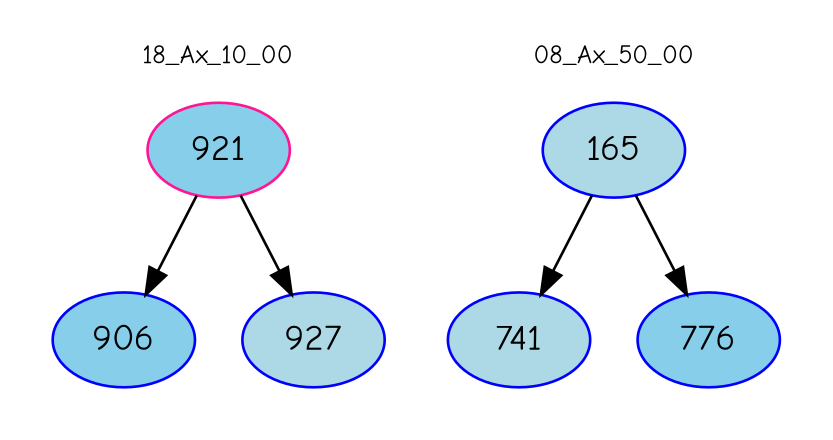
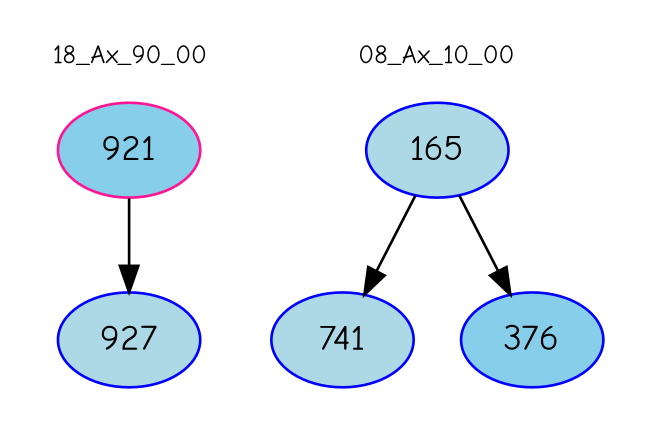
(219, 57) -> (130, 57)
(614, 57) -> (437, 57)
(124, 340) -> none
(709, 340) -> (532, 340)
